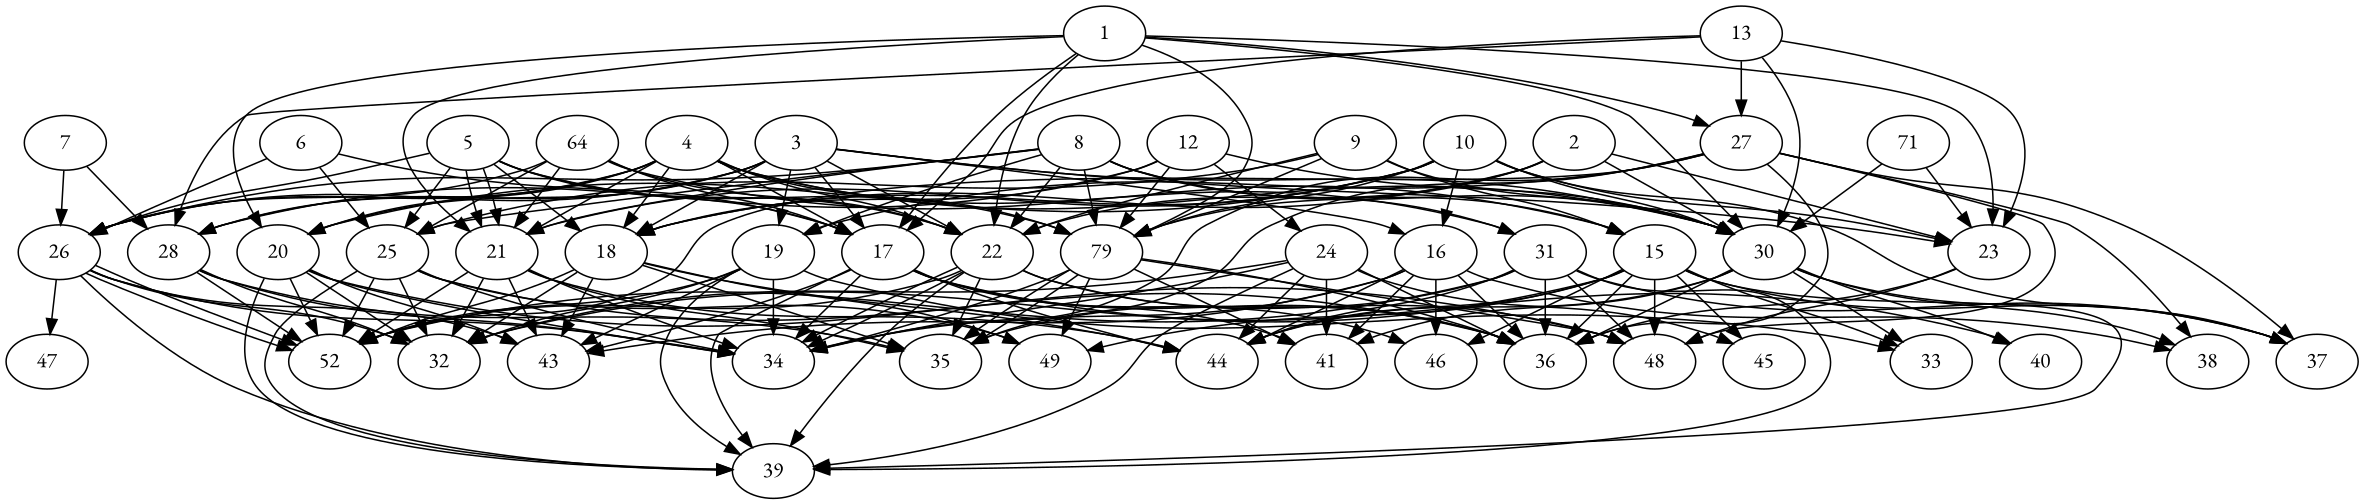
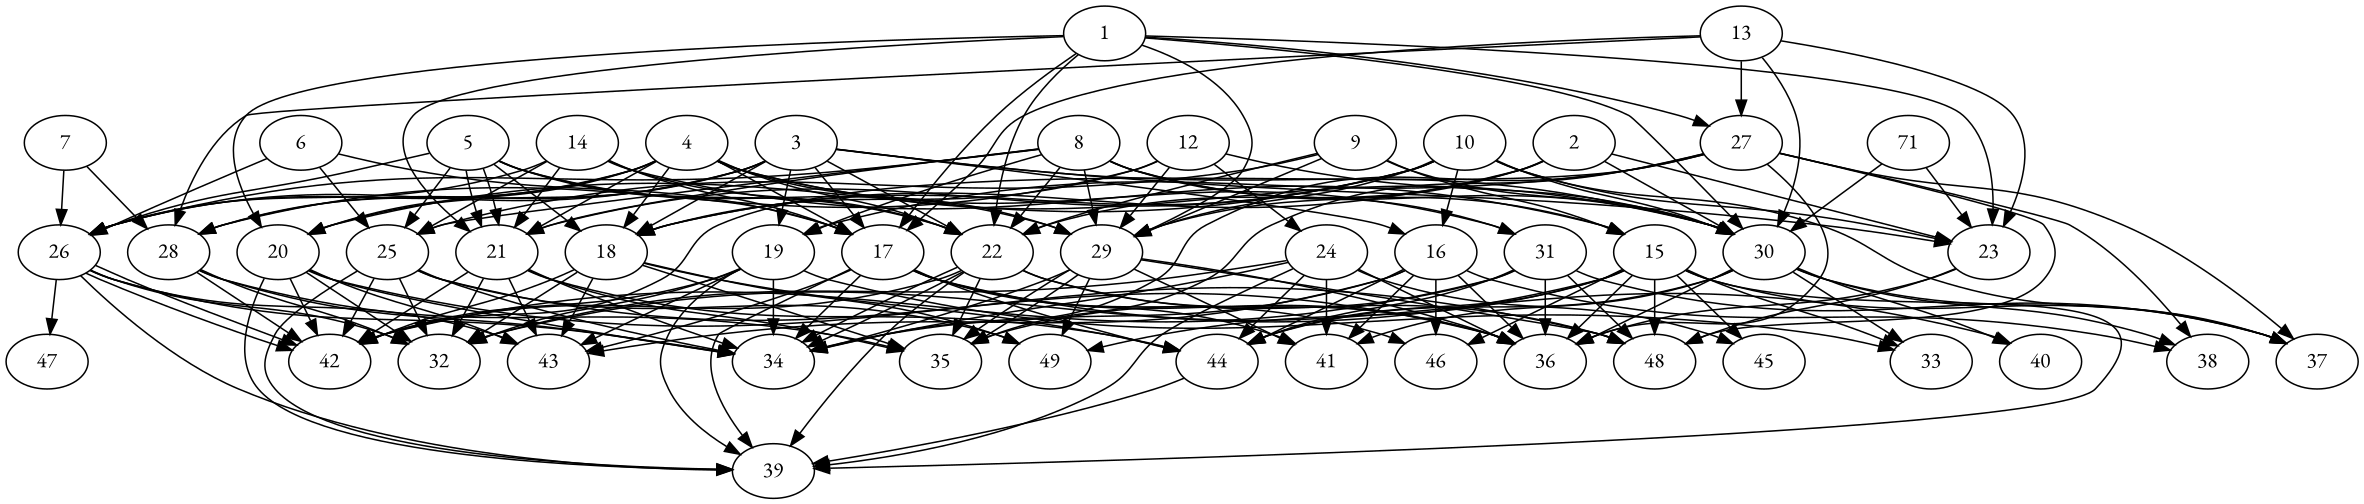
(577, 143) -> (577, 143)
(1102, 252) -> (1102, 252)
(330, 362) -> (330, 362)
(1717, 423) -> (1088, 408)
